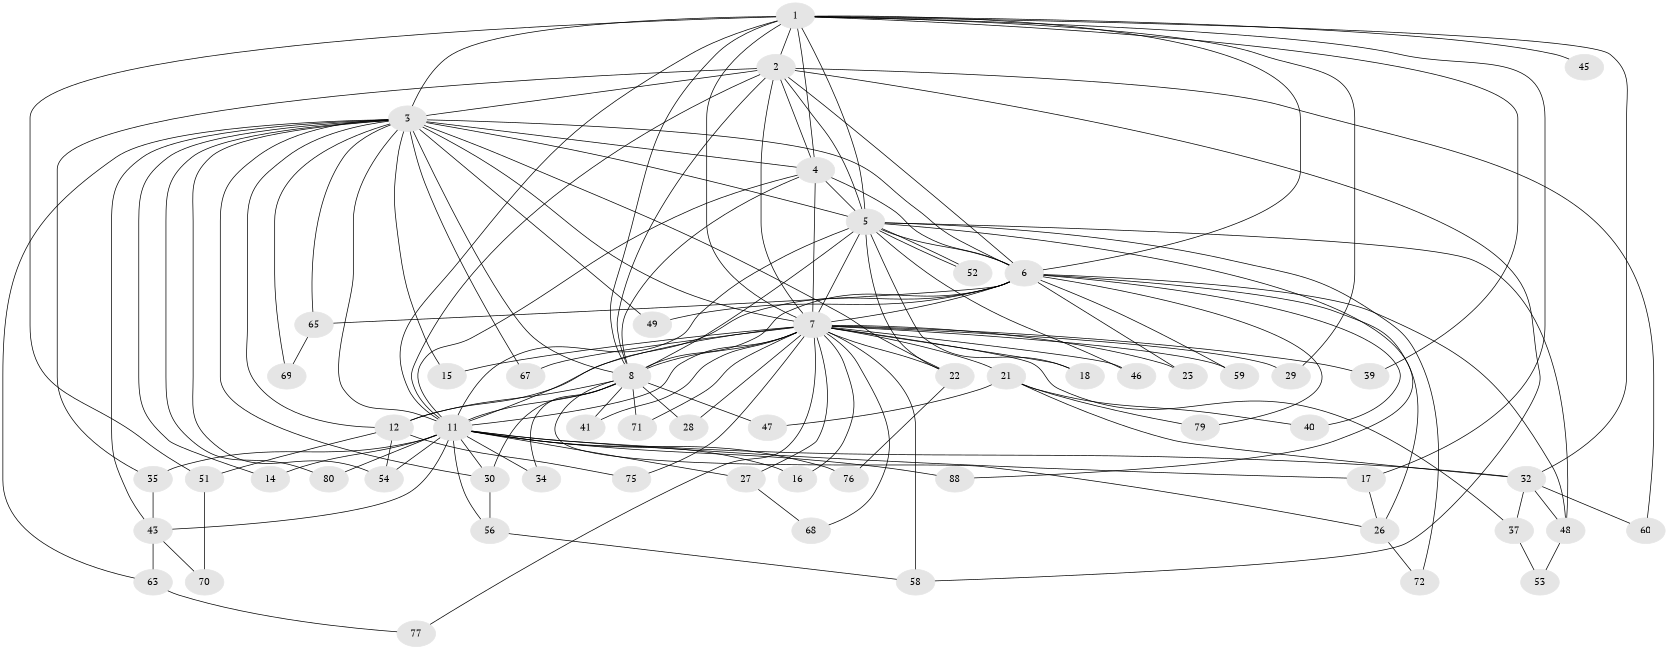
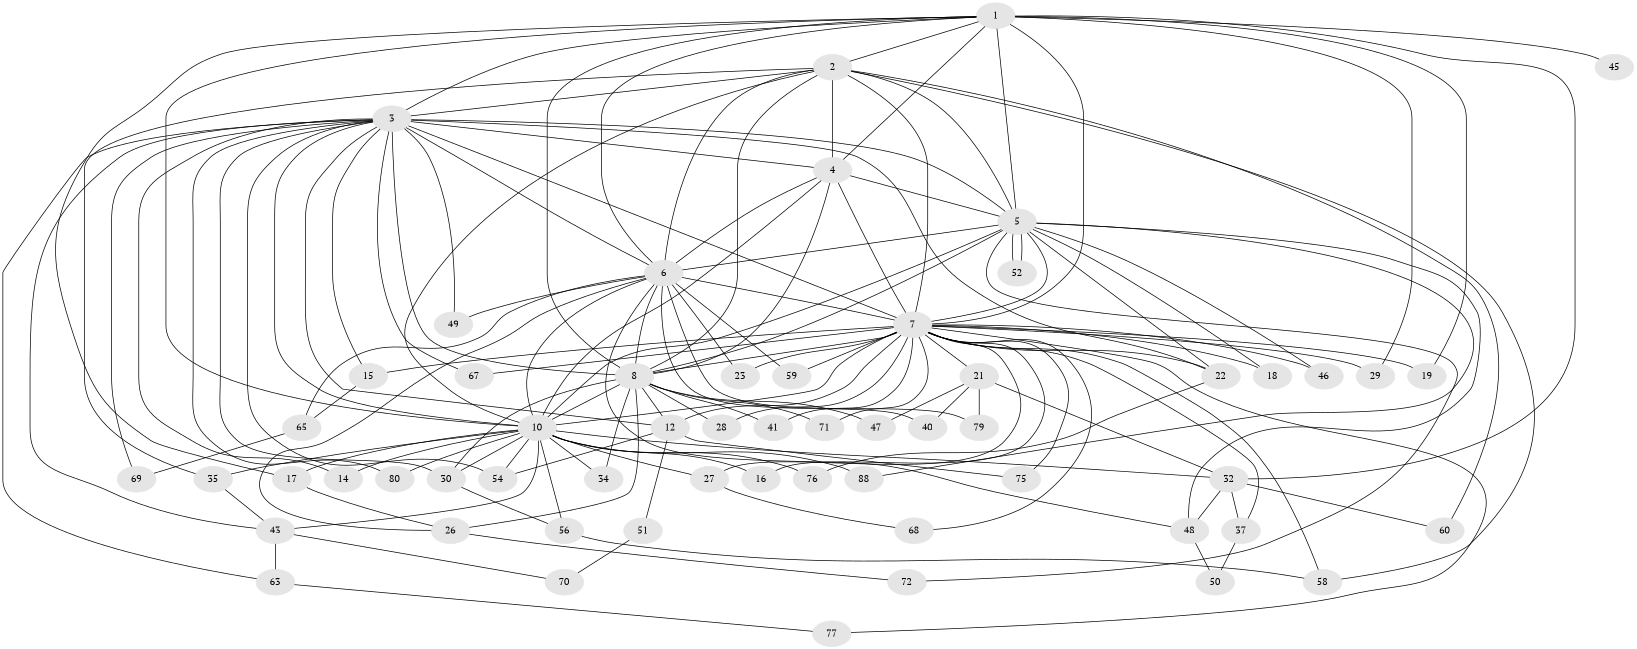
(180, 62) -> none
(322, 204) -> (327, 408)
(1370, 376) -> (1427, 376)
(453, 428) -> (537, 428)
(1540, 582) -> (1215, 582)
